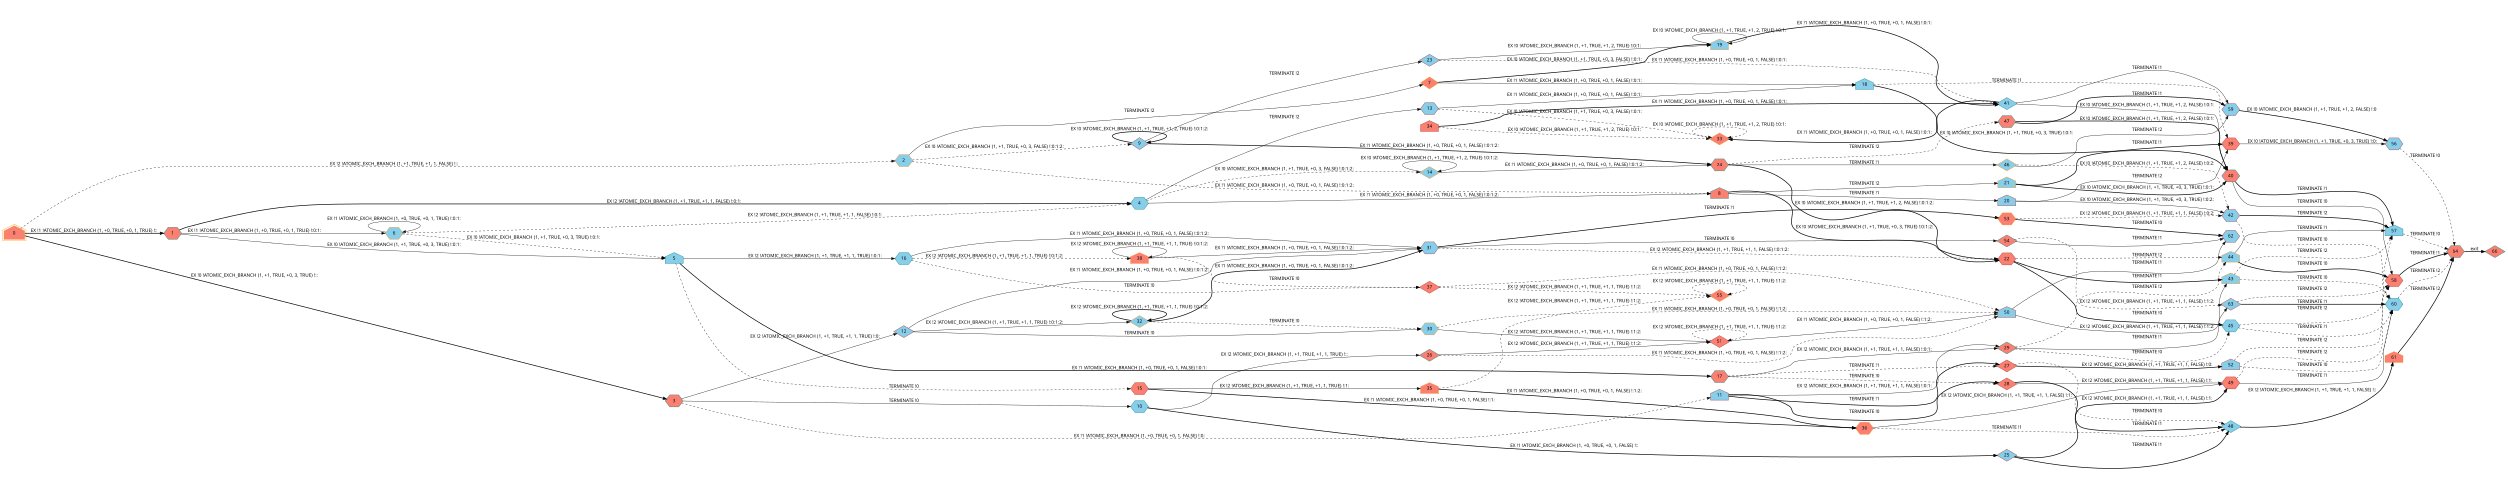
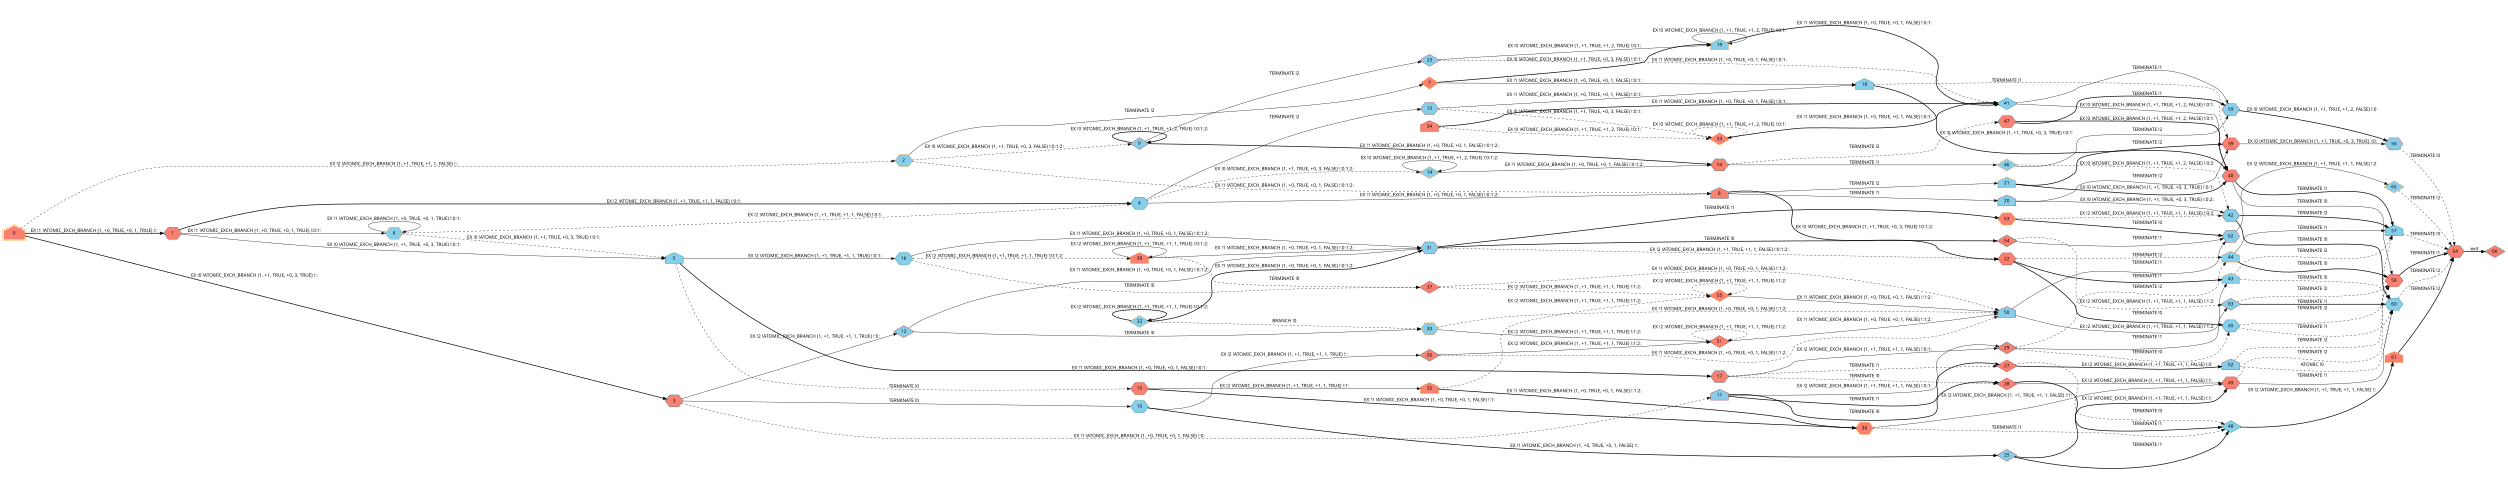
(1877, 142) -> (1864, 128)
(2147, 142) -> (2147, 142)
none -> (2394, 187)
(1864, 215) -> none
(1716, 242) -> (1716, 242)
(2325, 244) -> (2325, 244)
none -> (1862, 304)
(1284, 321) -> (1284, 321)
(1020, 327) -> none
(2312, 365) -> (2312, 365)
